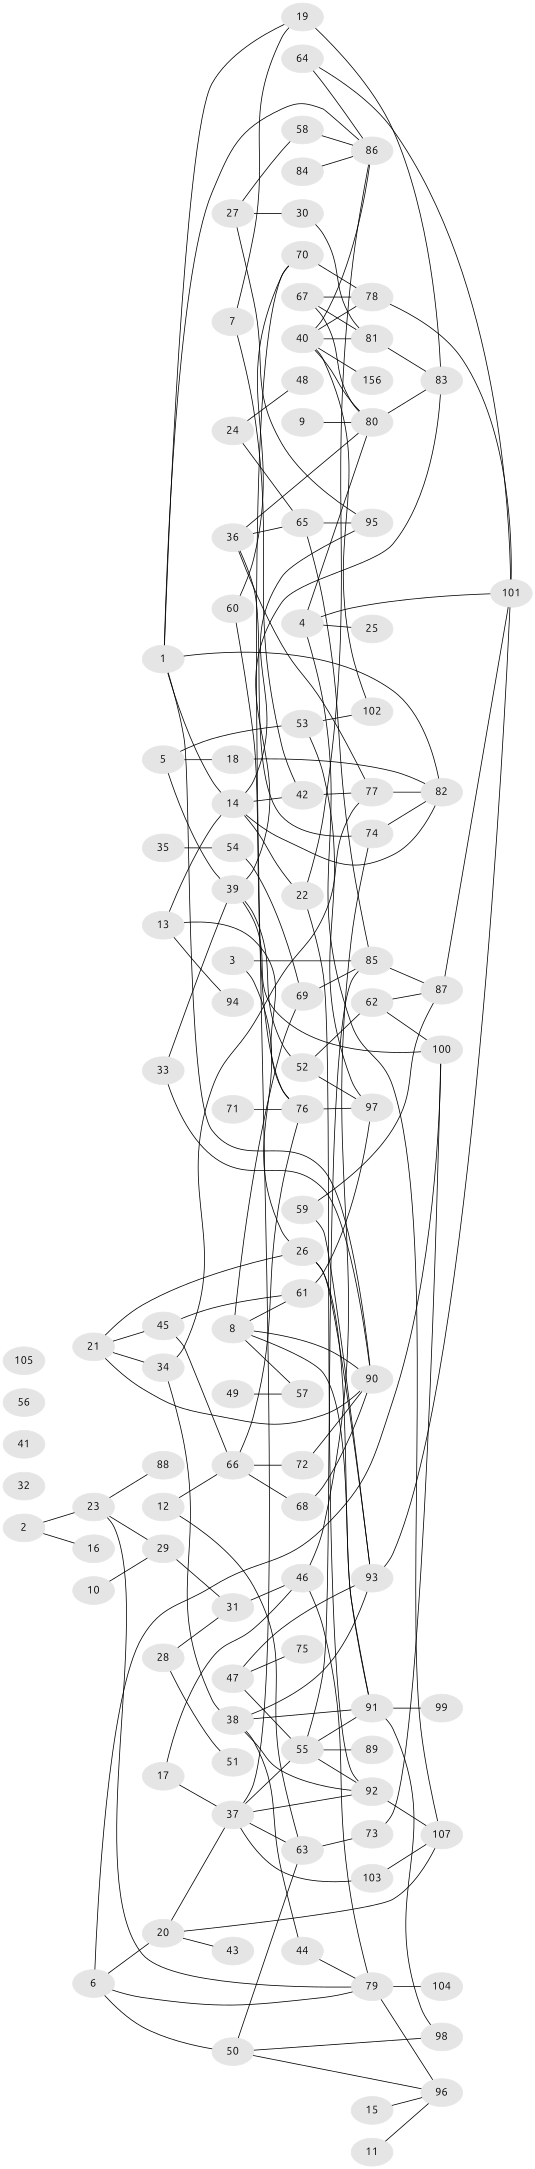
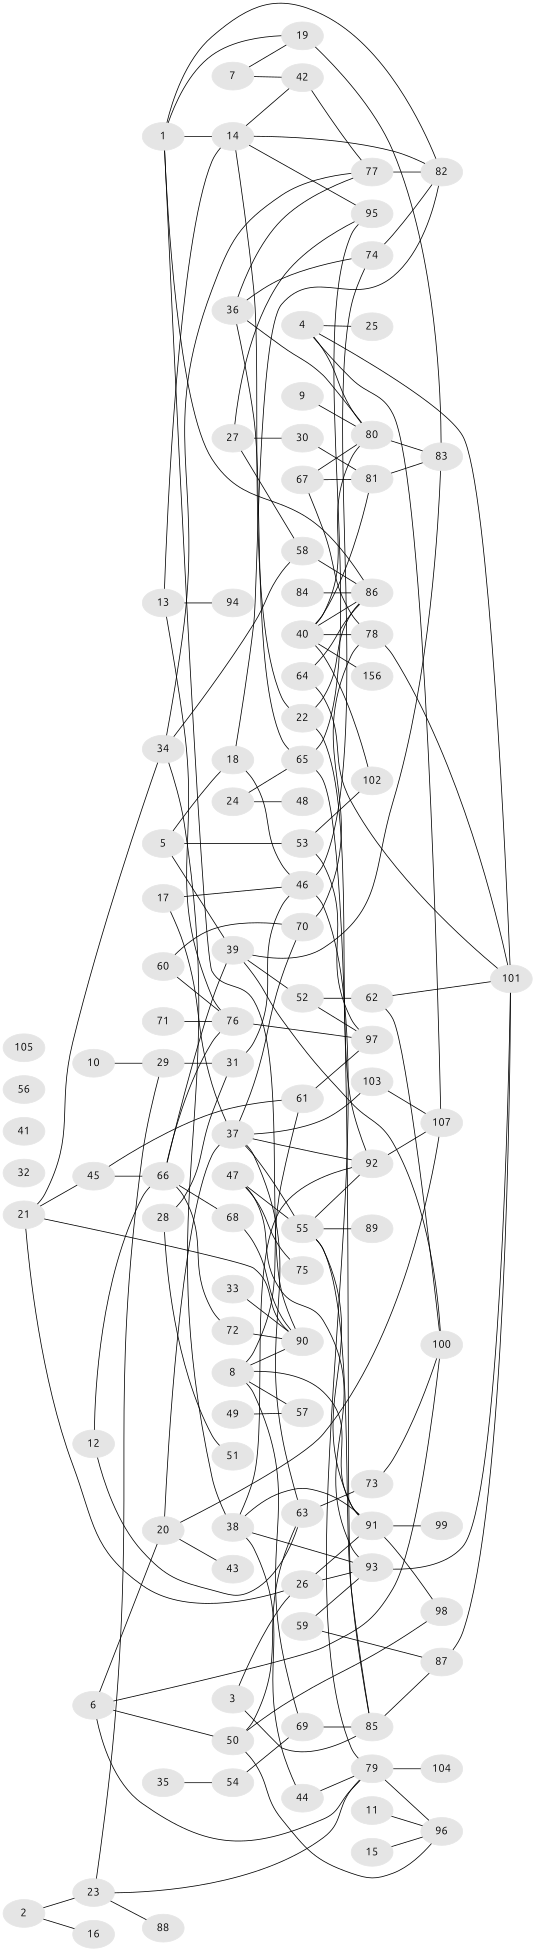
none -> (236, 652)
none -> (268, 823)
(198, 976) -> (190, 1072)
(407, 996) -> (444, 988)
